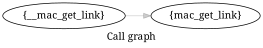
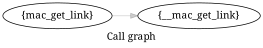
(134, 16) -> (121, 16)
